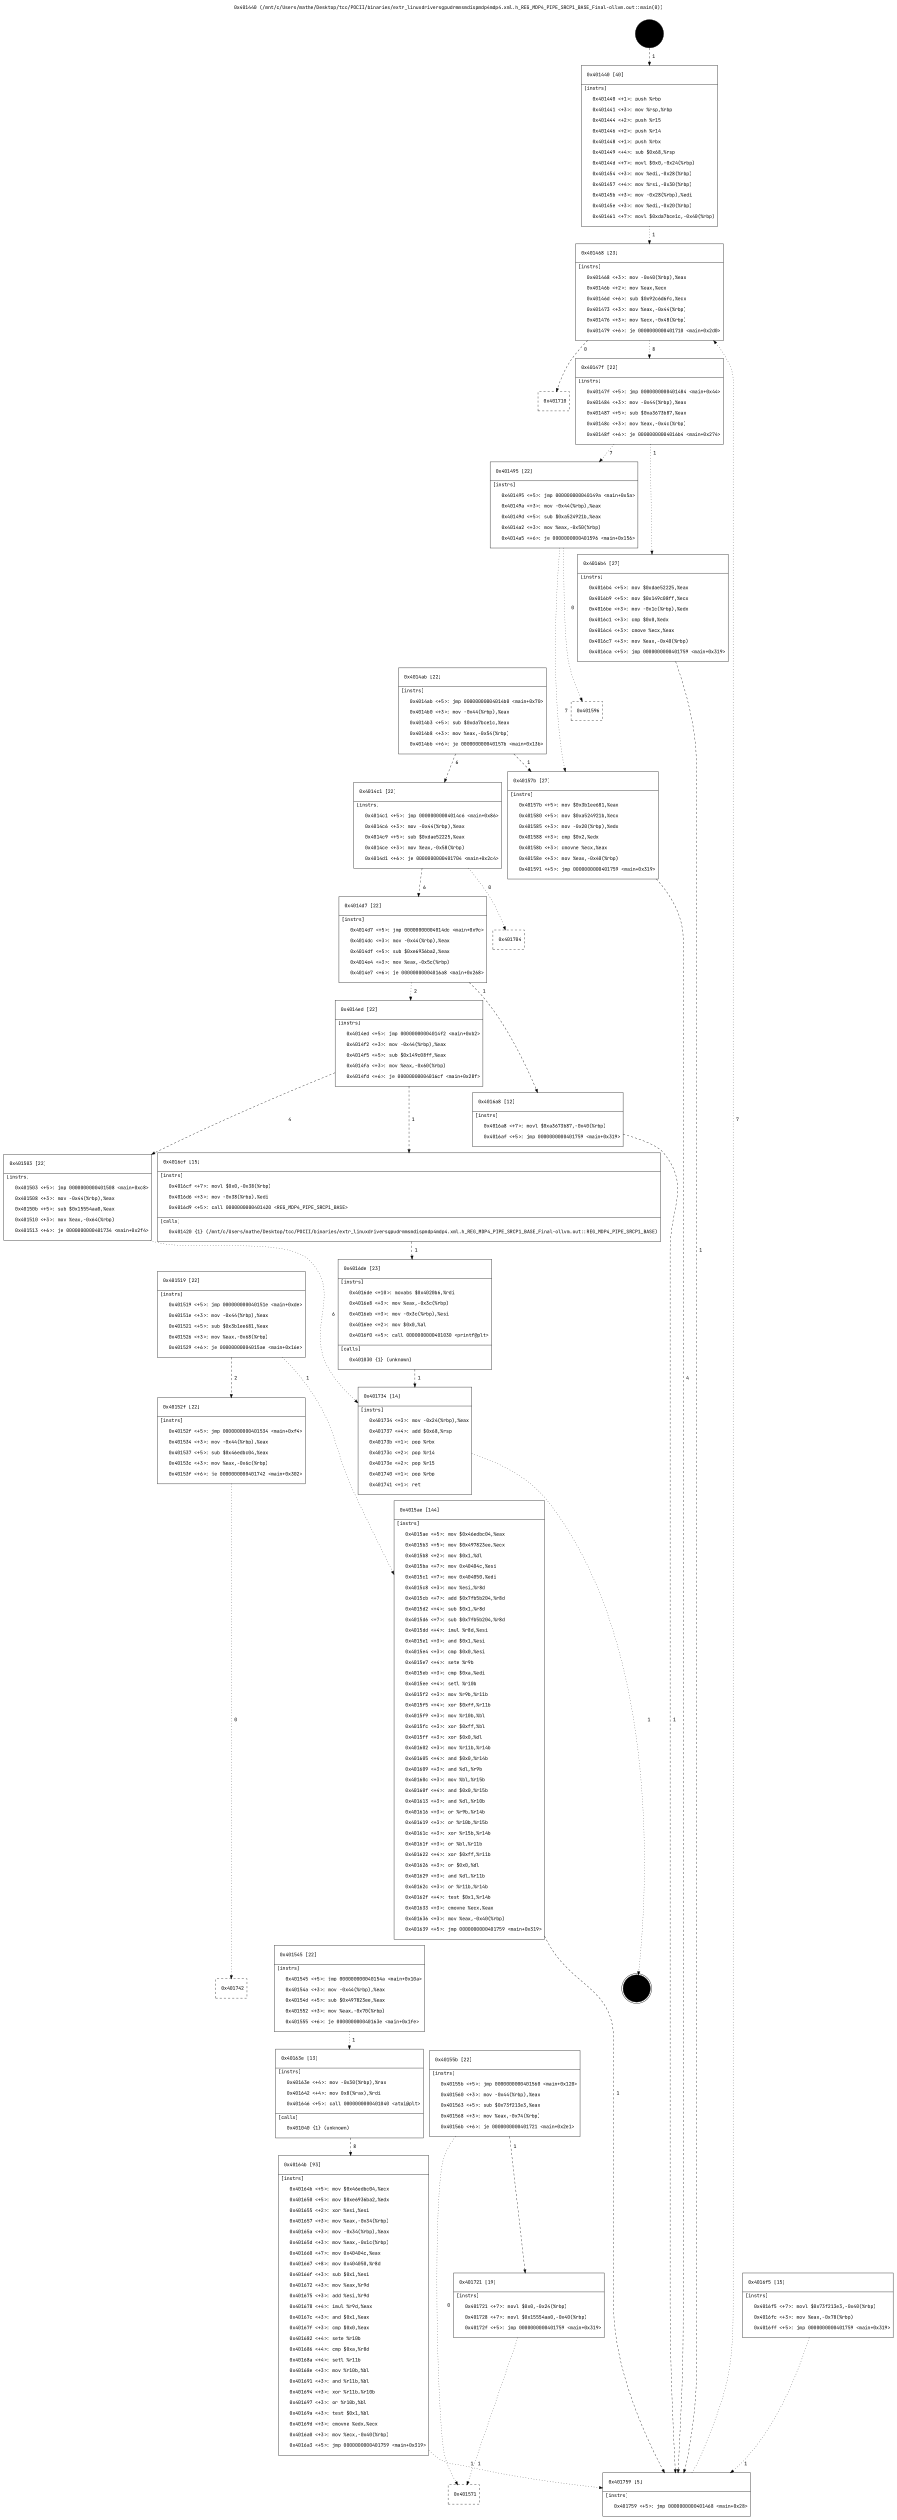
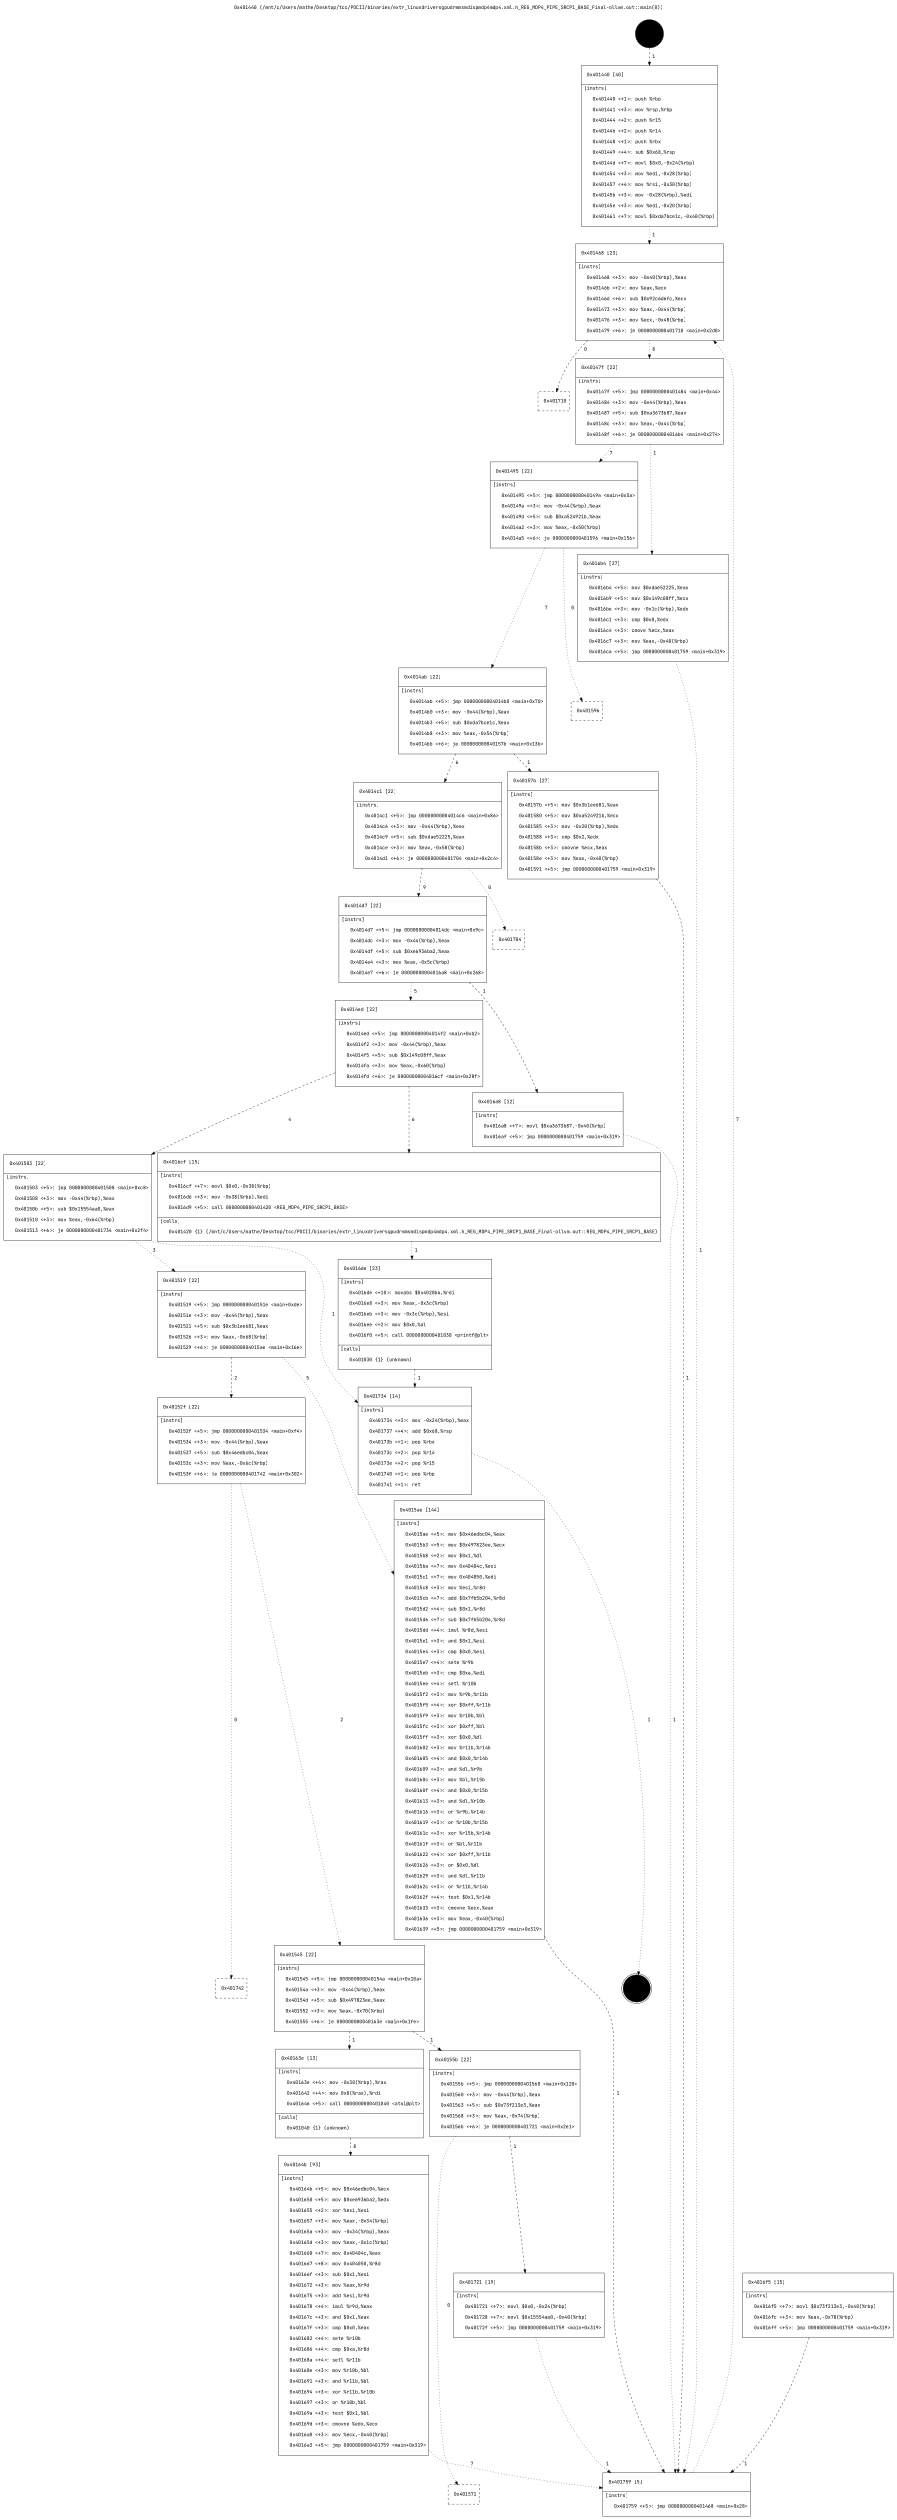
(556, 658) -> (519, 606)
(423, 888) -> (423, 888)
(414, 991) -> (414, 991)
(412, 1120) -> (412, 1120)
(412, 1249) -> (412, 1249)
none -> (153, 1255)
(332, 1314) -> (332, 1314)
(306, 1378) -> (306, 1378)
(686, 1378) -> (686, 1378)
(696, 1565) -> (696, 1565)
none -> (290, 1713)
(670, 1787) -> (670, 1787)
(349, 2039) -> (349, 2039)
none -> (426, 2040)
(780, 2409) -> (780, 2409)
(493, 2410) -> (562, 2410)
(471, 2464) -> (471, 2464)
